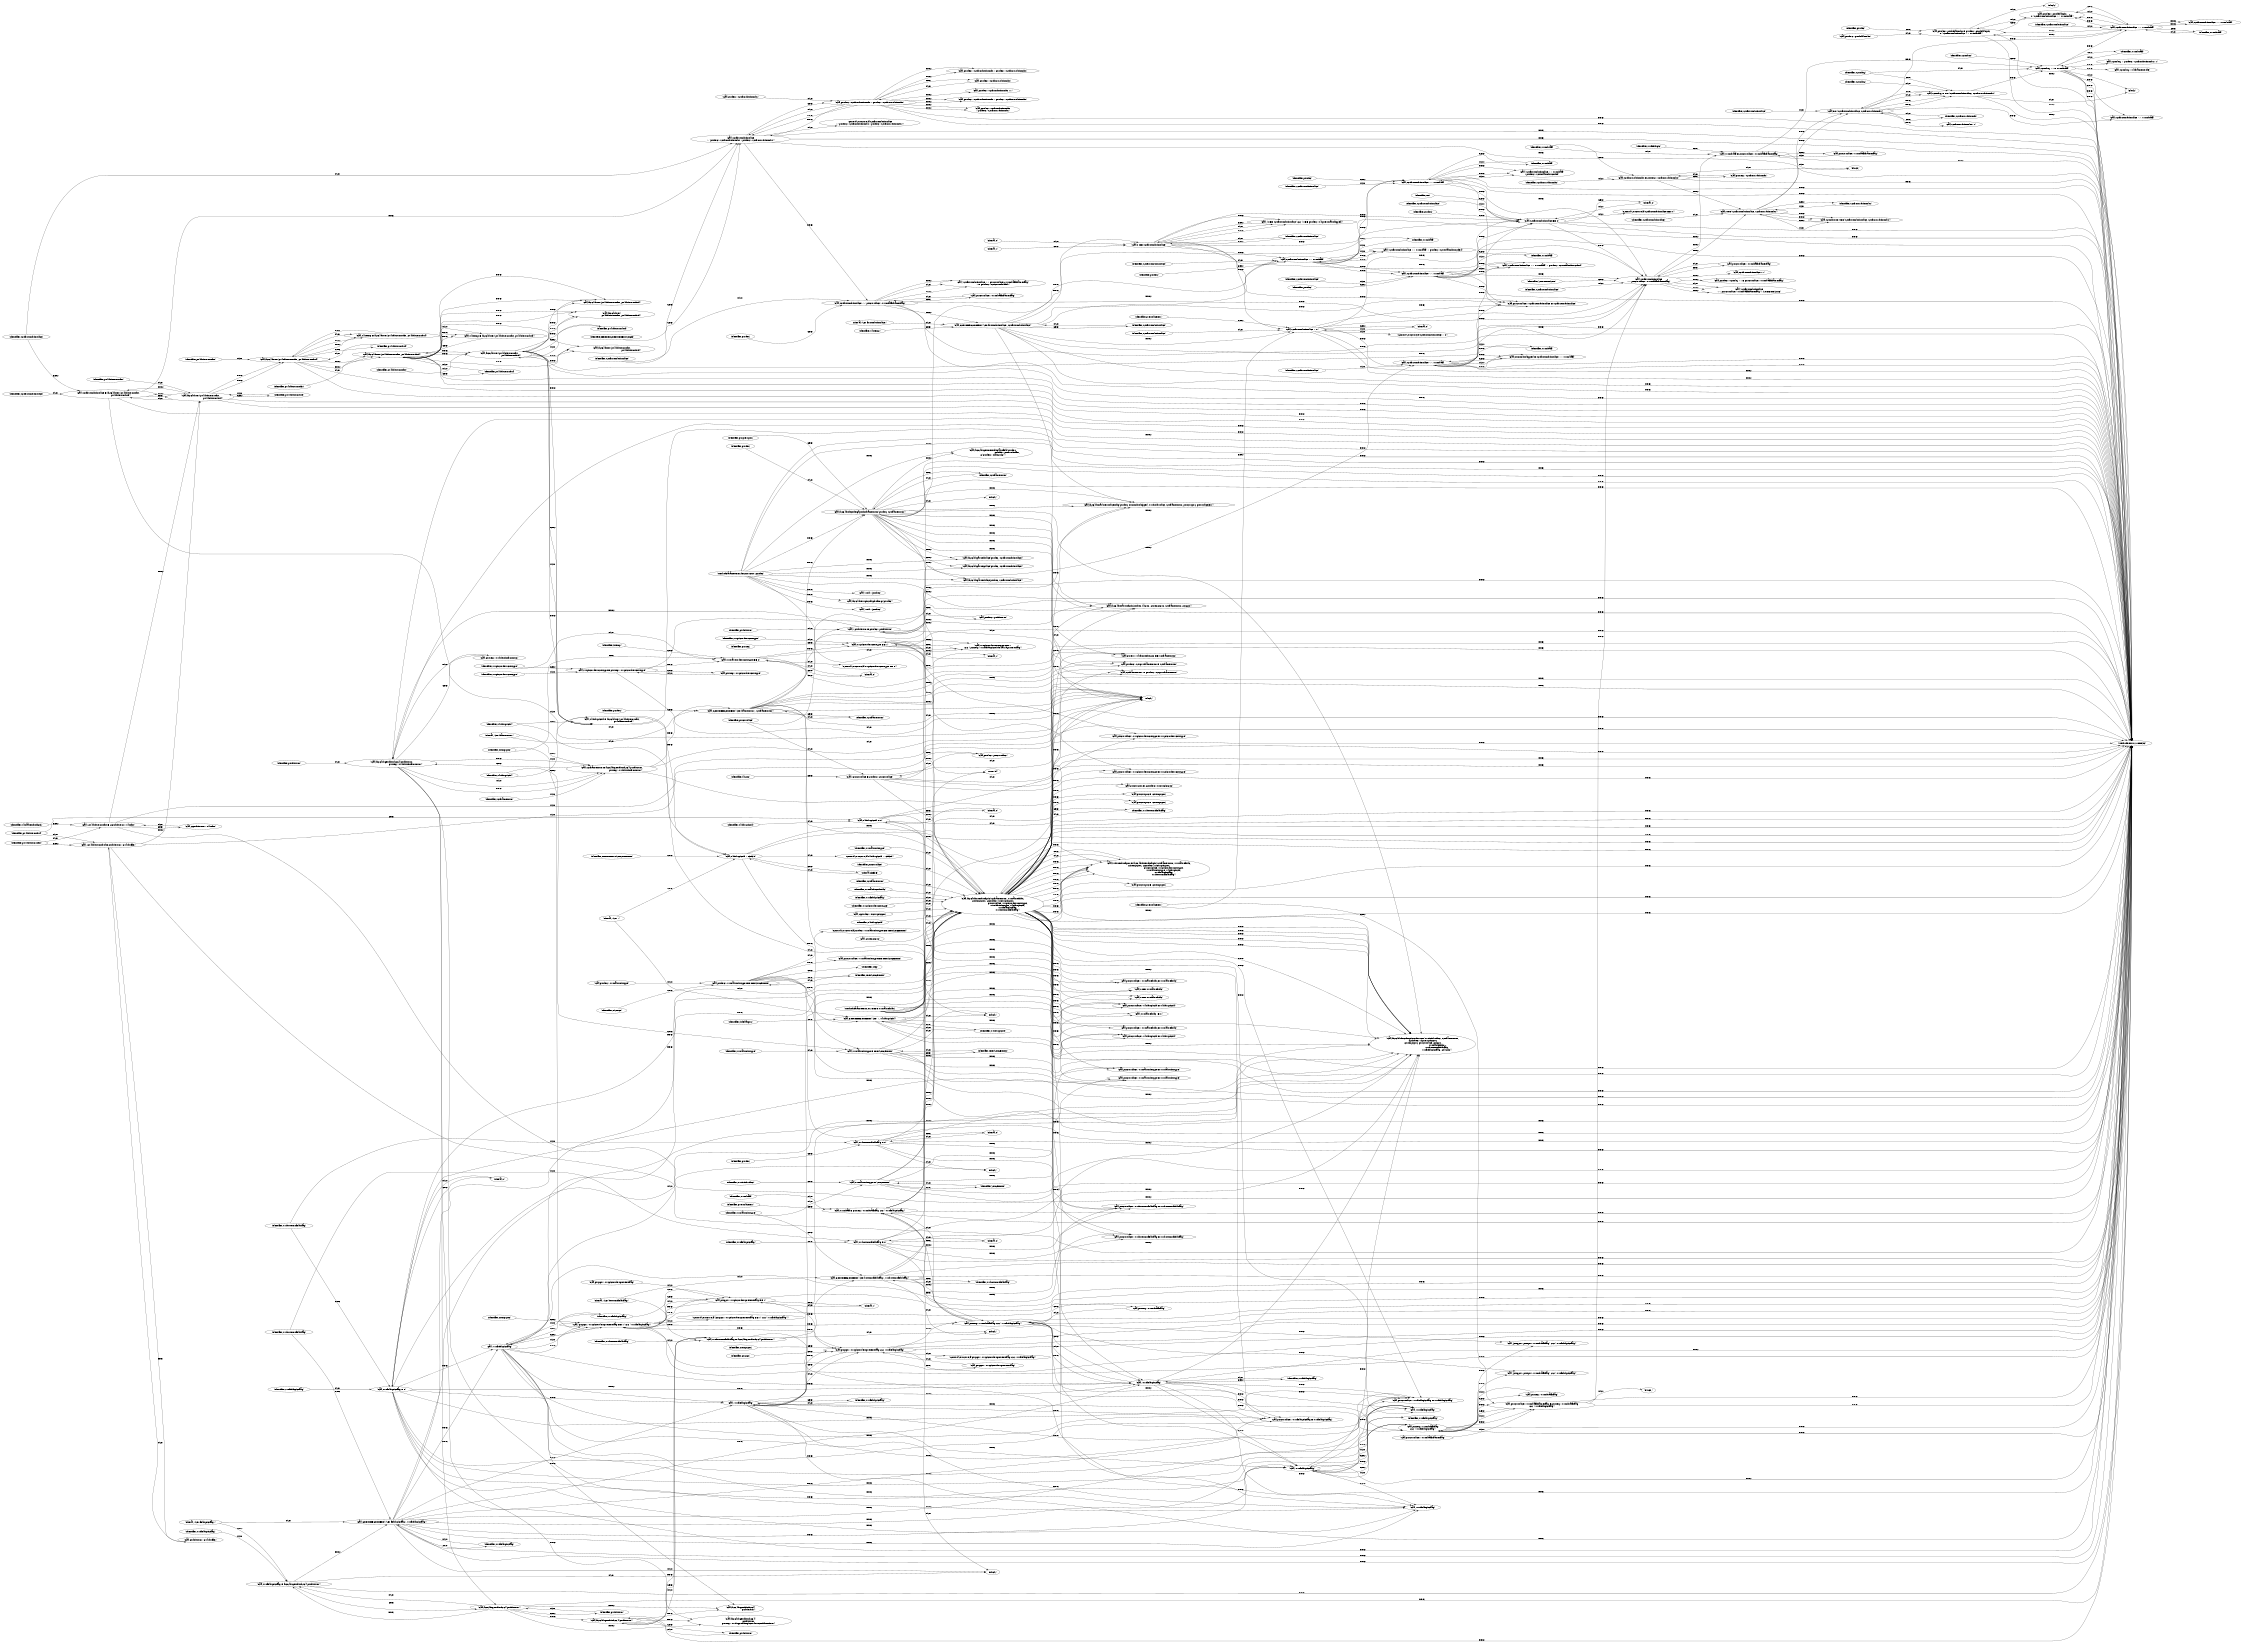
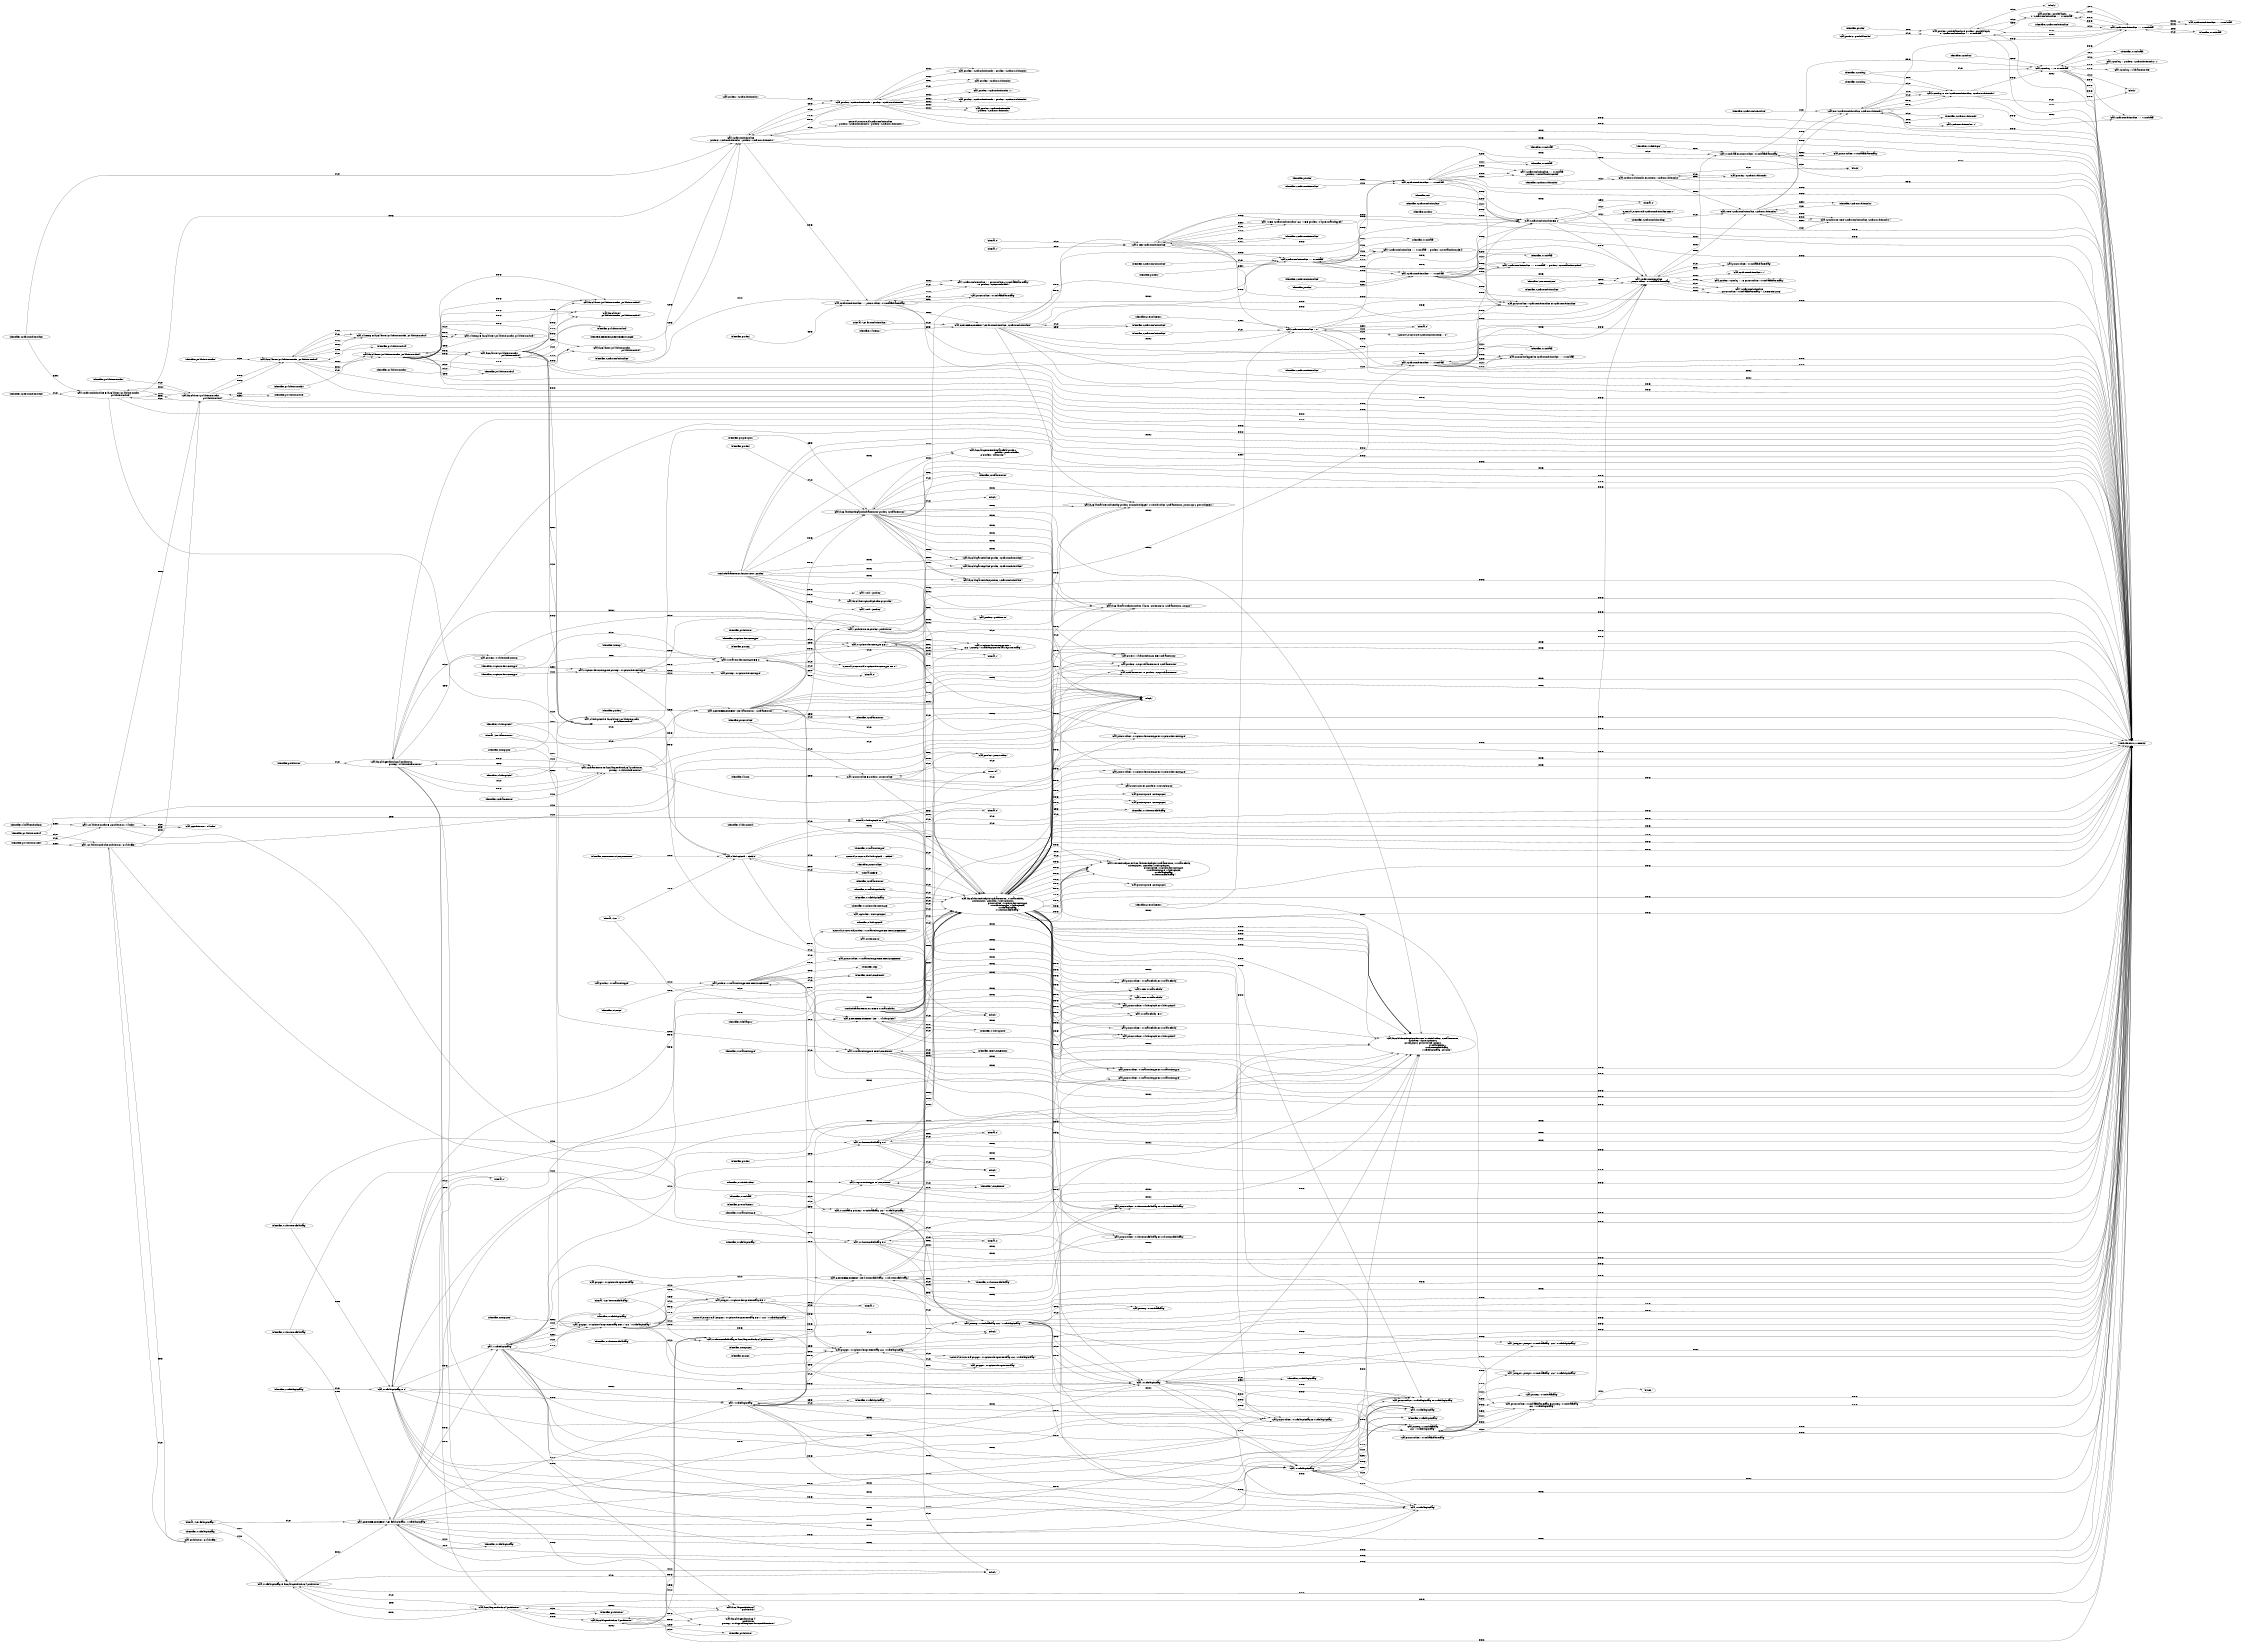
none -> (2086, 133)
(1238, 272) -> (1237, 270)
(927, 615) -> (675, 617)
(870, 820) -> (870, 820)
(870, 1182) -> (870, 1182)
